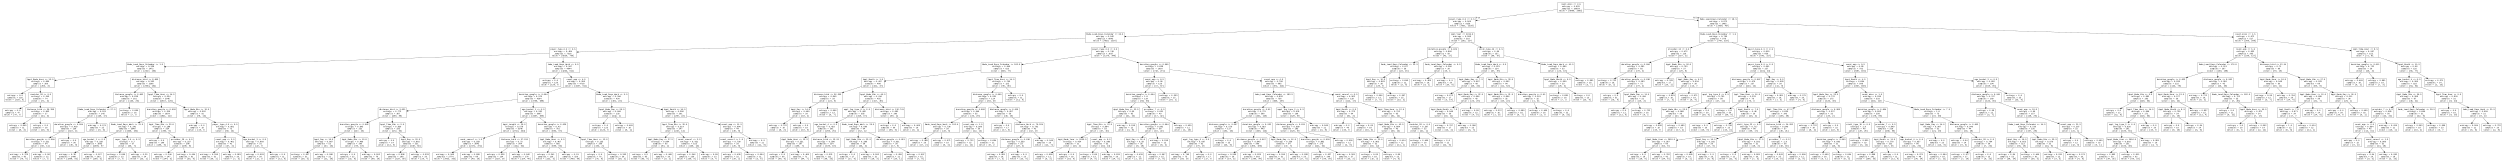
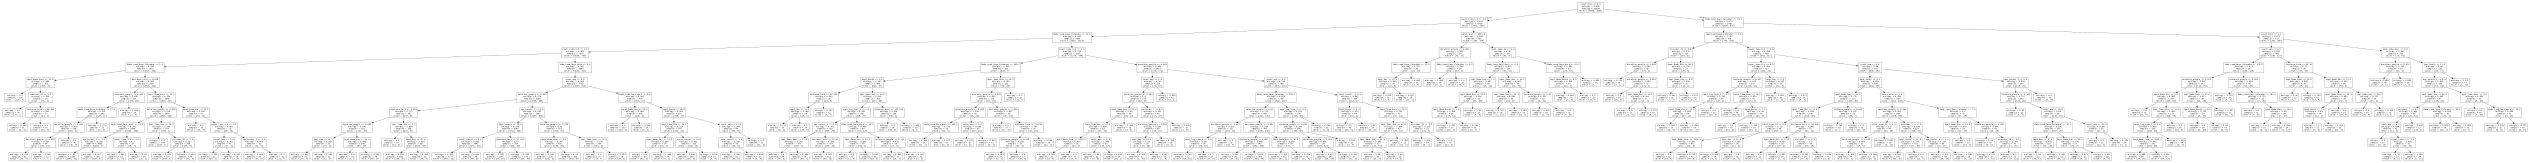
(550, 83) -> none
(1664, 83) -> none
(1444, 98) -> none
(777, 157) -> (777, 157)
